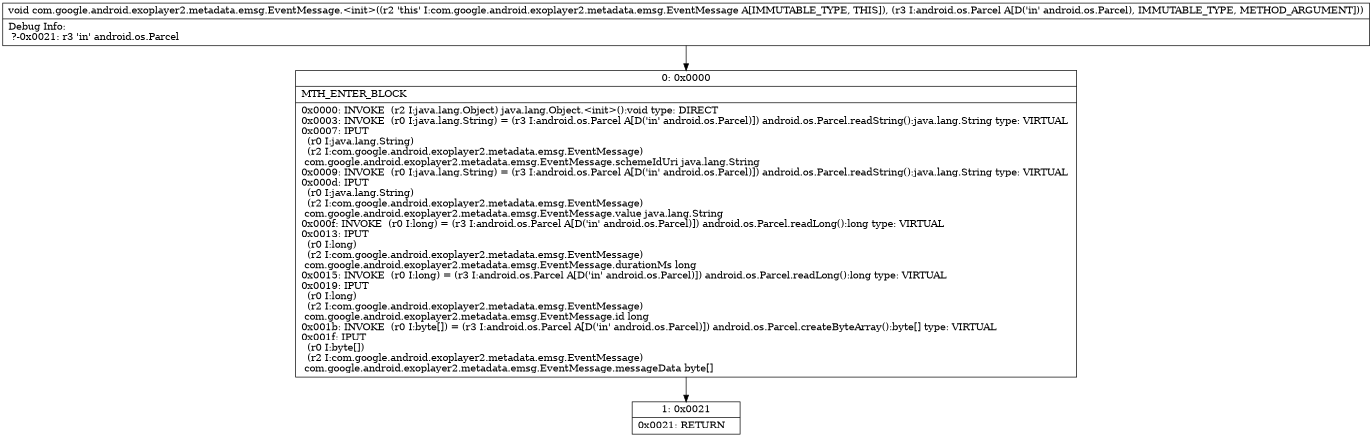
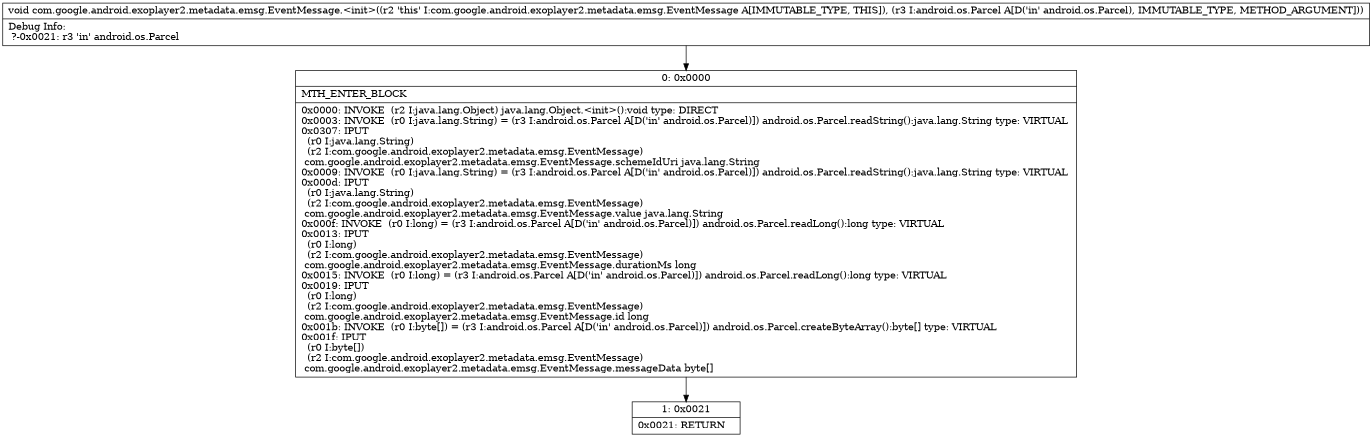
(338, 131) -> (338, 131)
